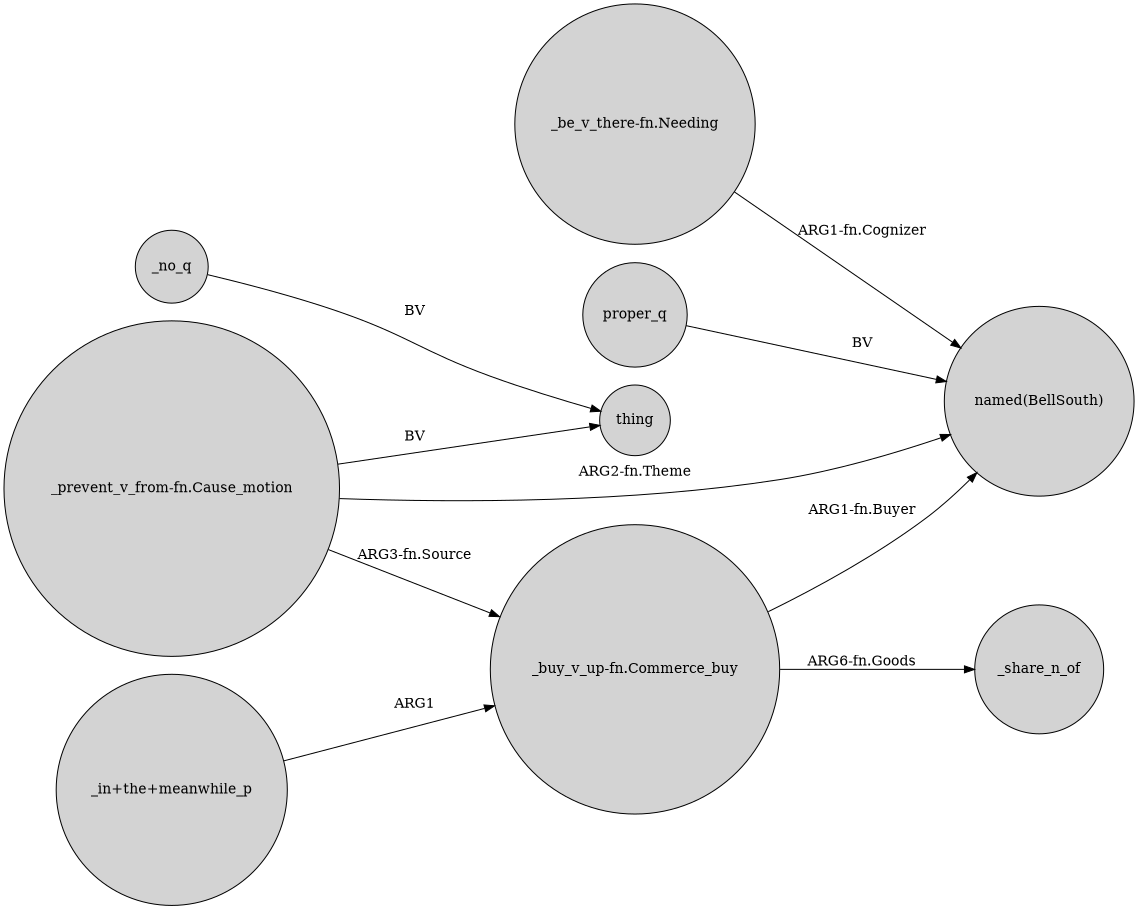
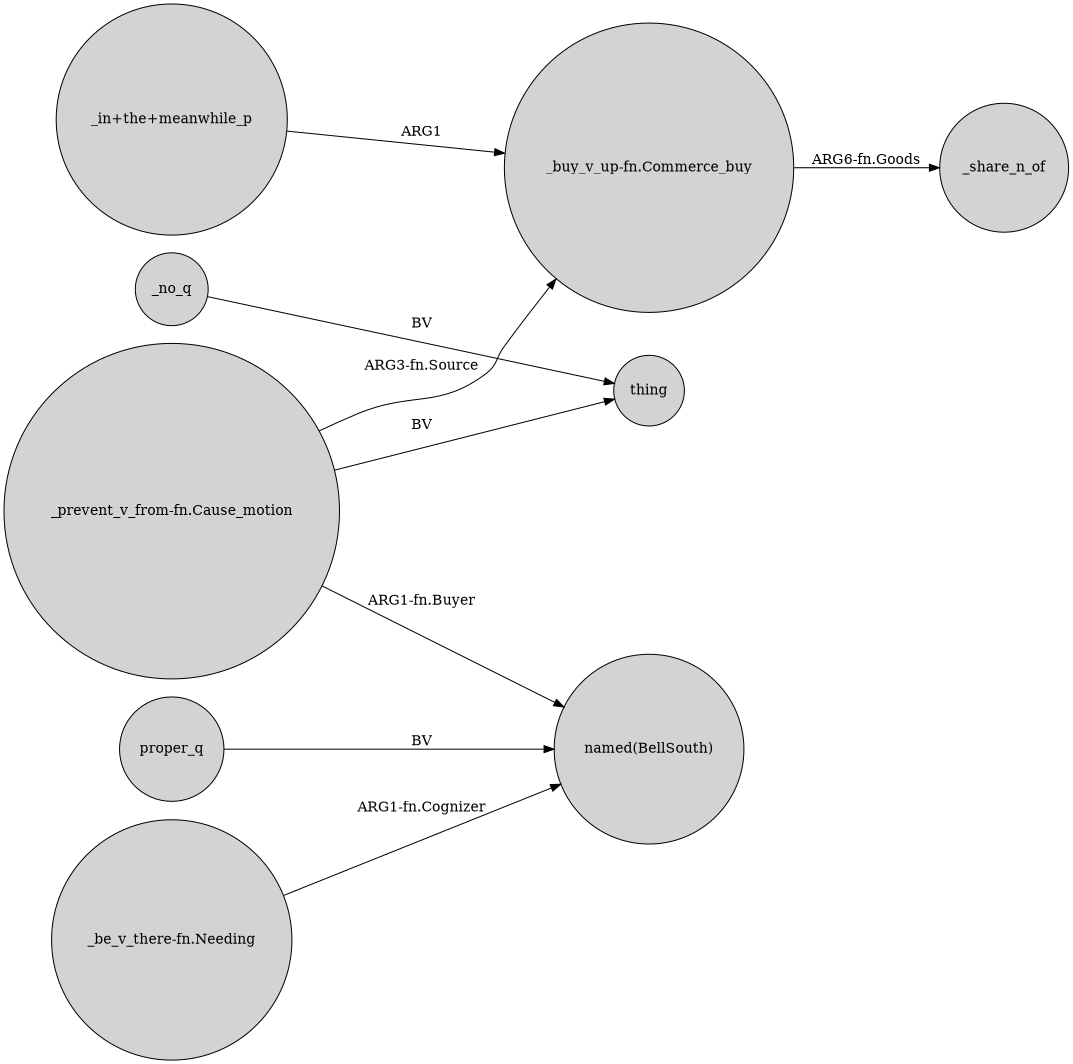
(635, 472) -> (422, 601)
(874, 553) -> none
